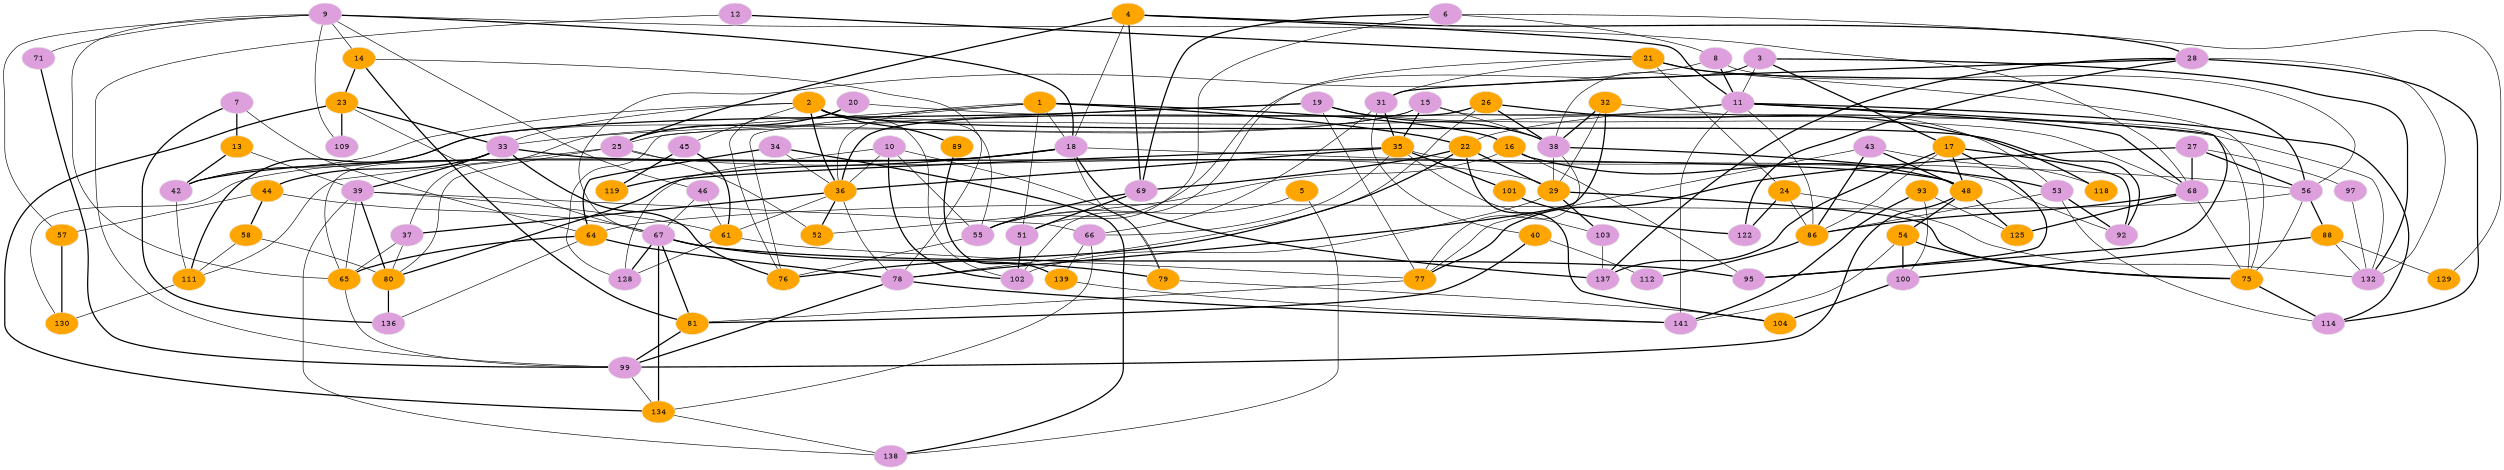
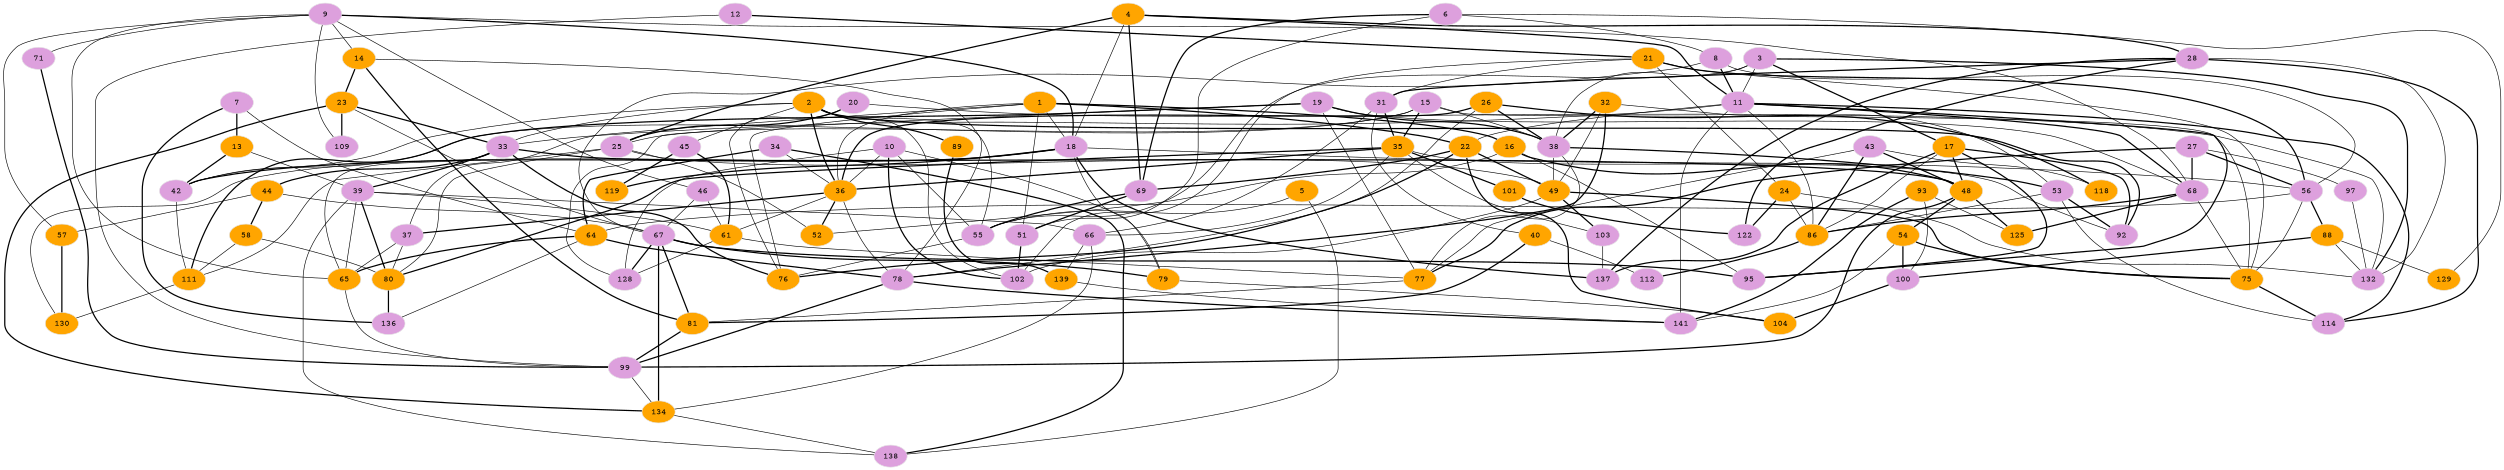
(1554, 191) -> (1554, 191)
